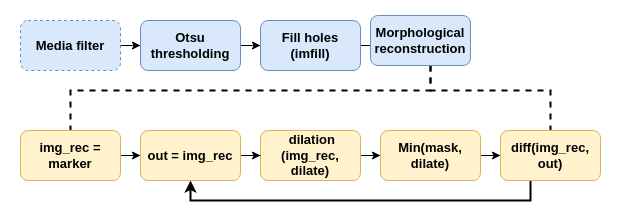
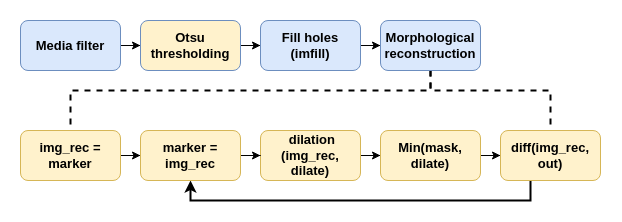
(421, 41) -> (431, 46)
(71, 46) -> (71, 46)
(191, 46) -> (191, 46)
(191, 156) -> (191, 156)
